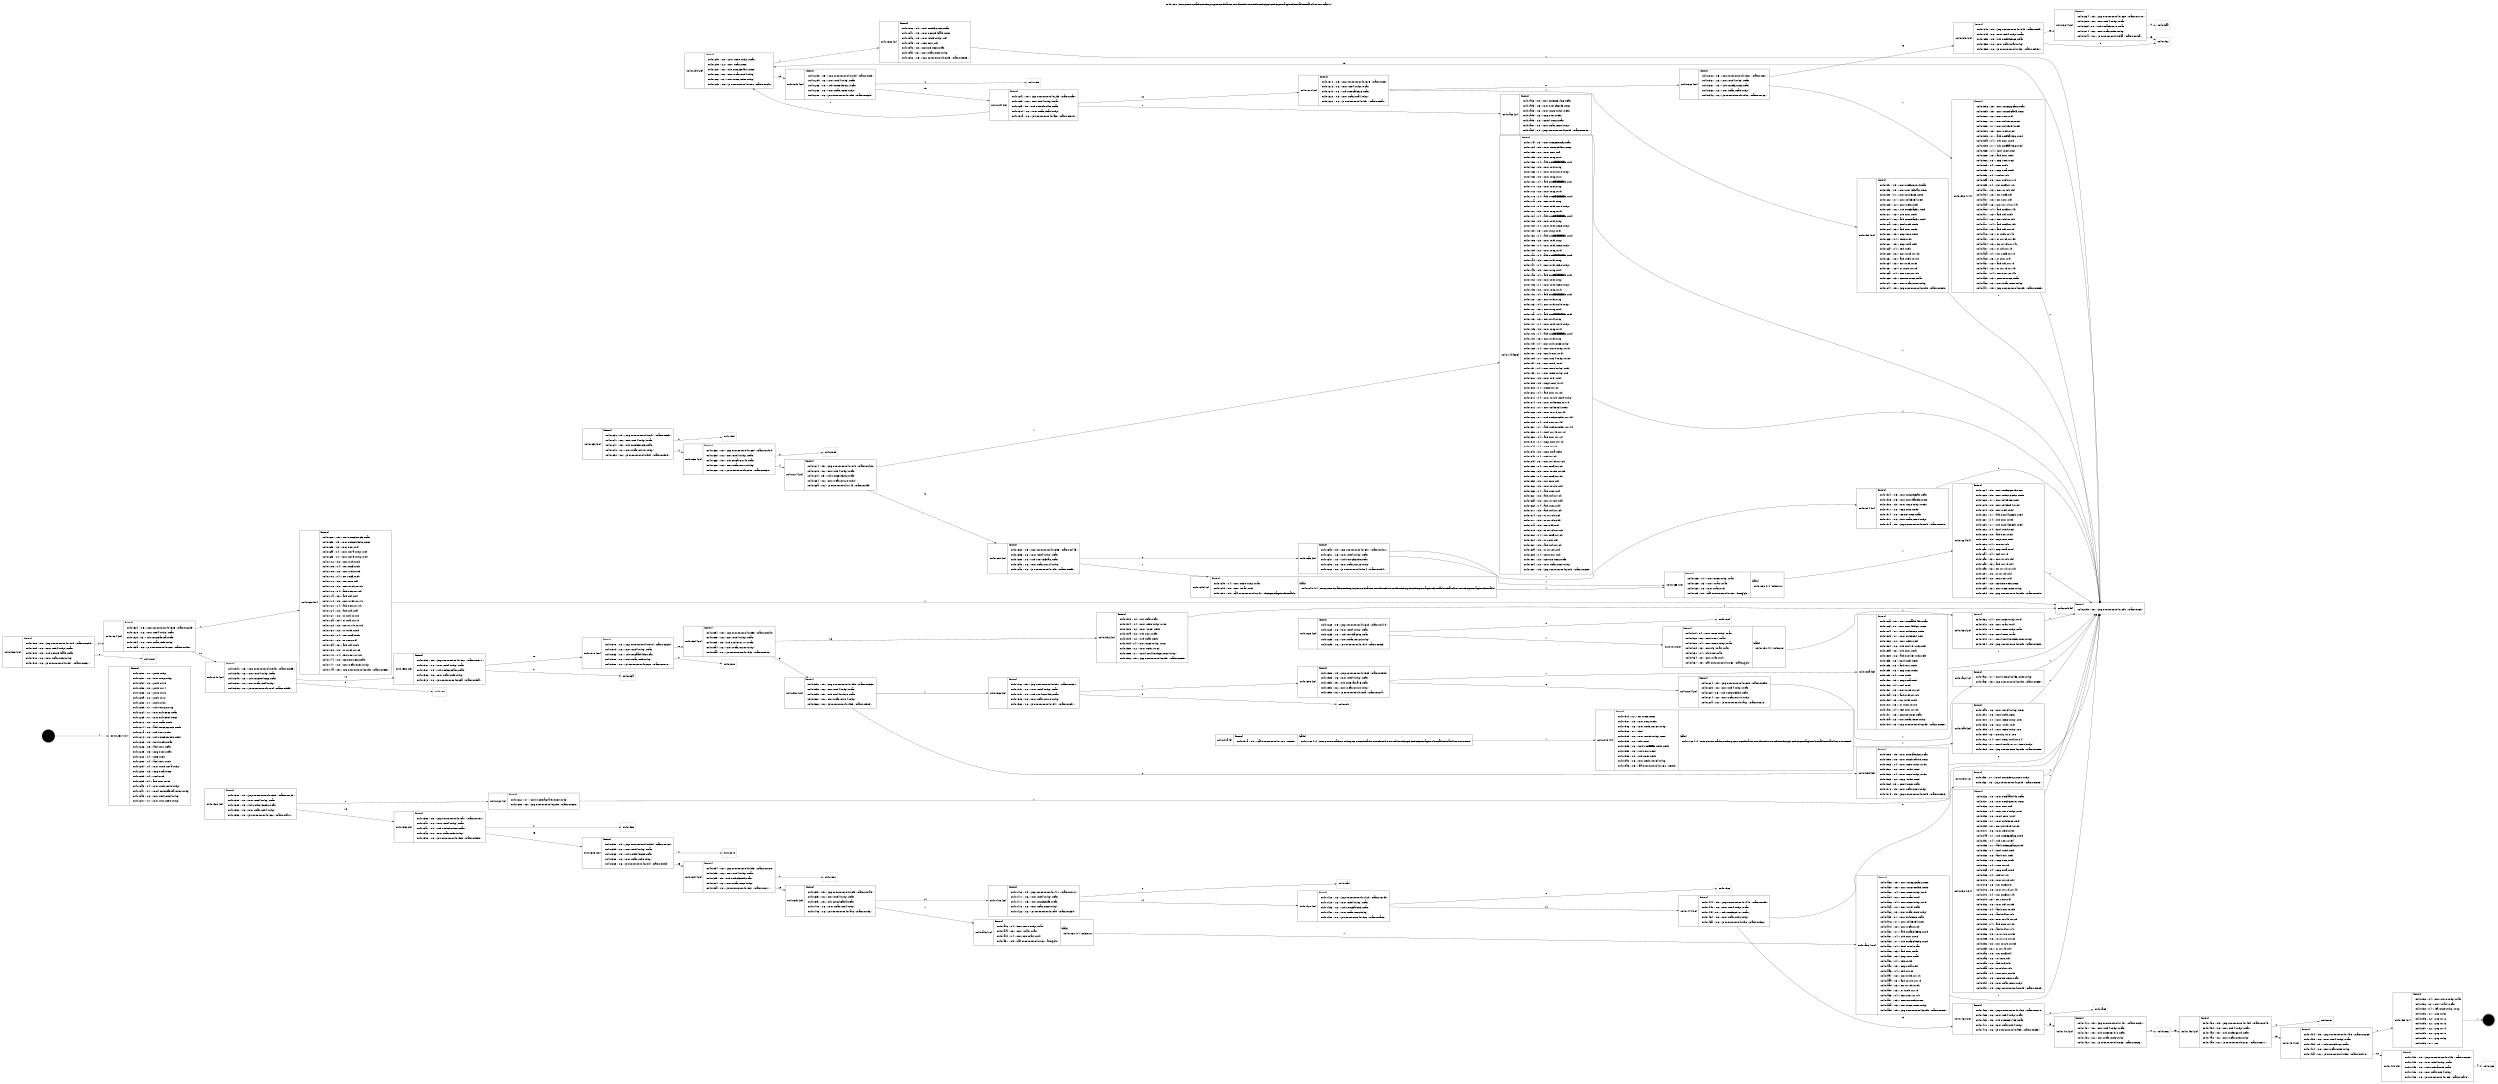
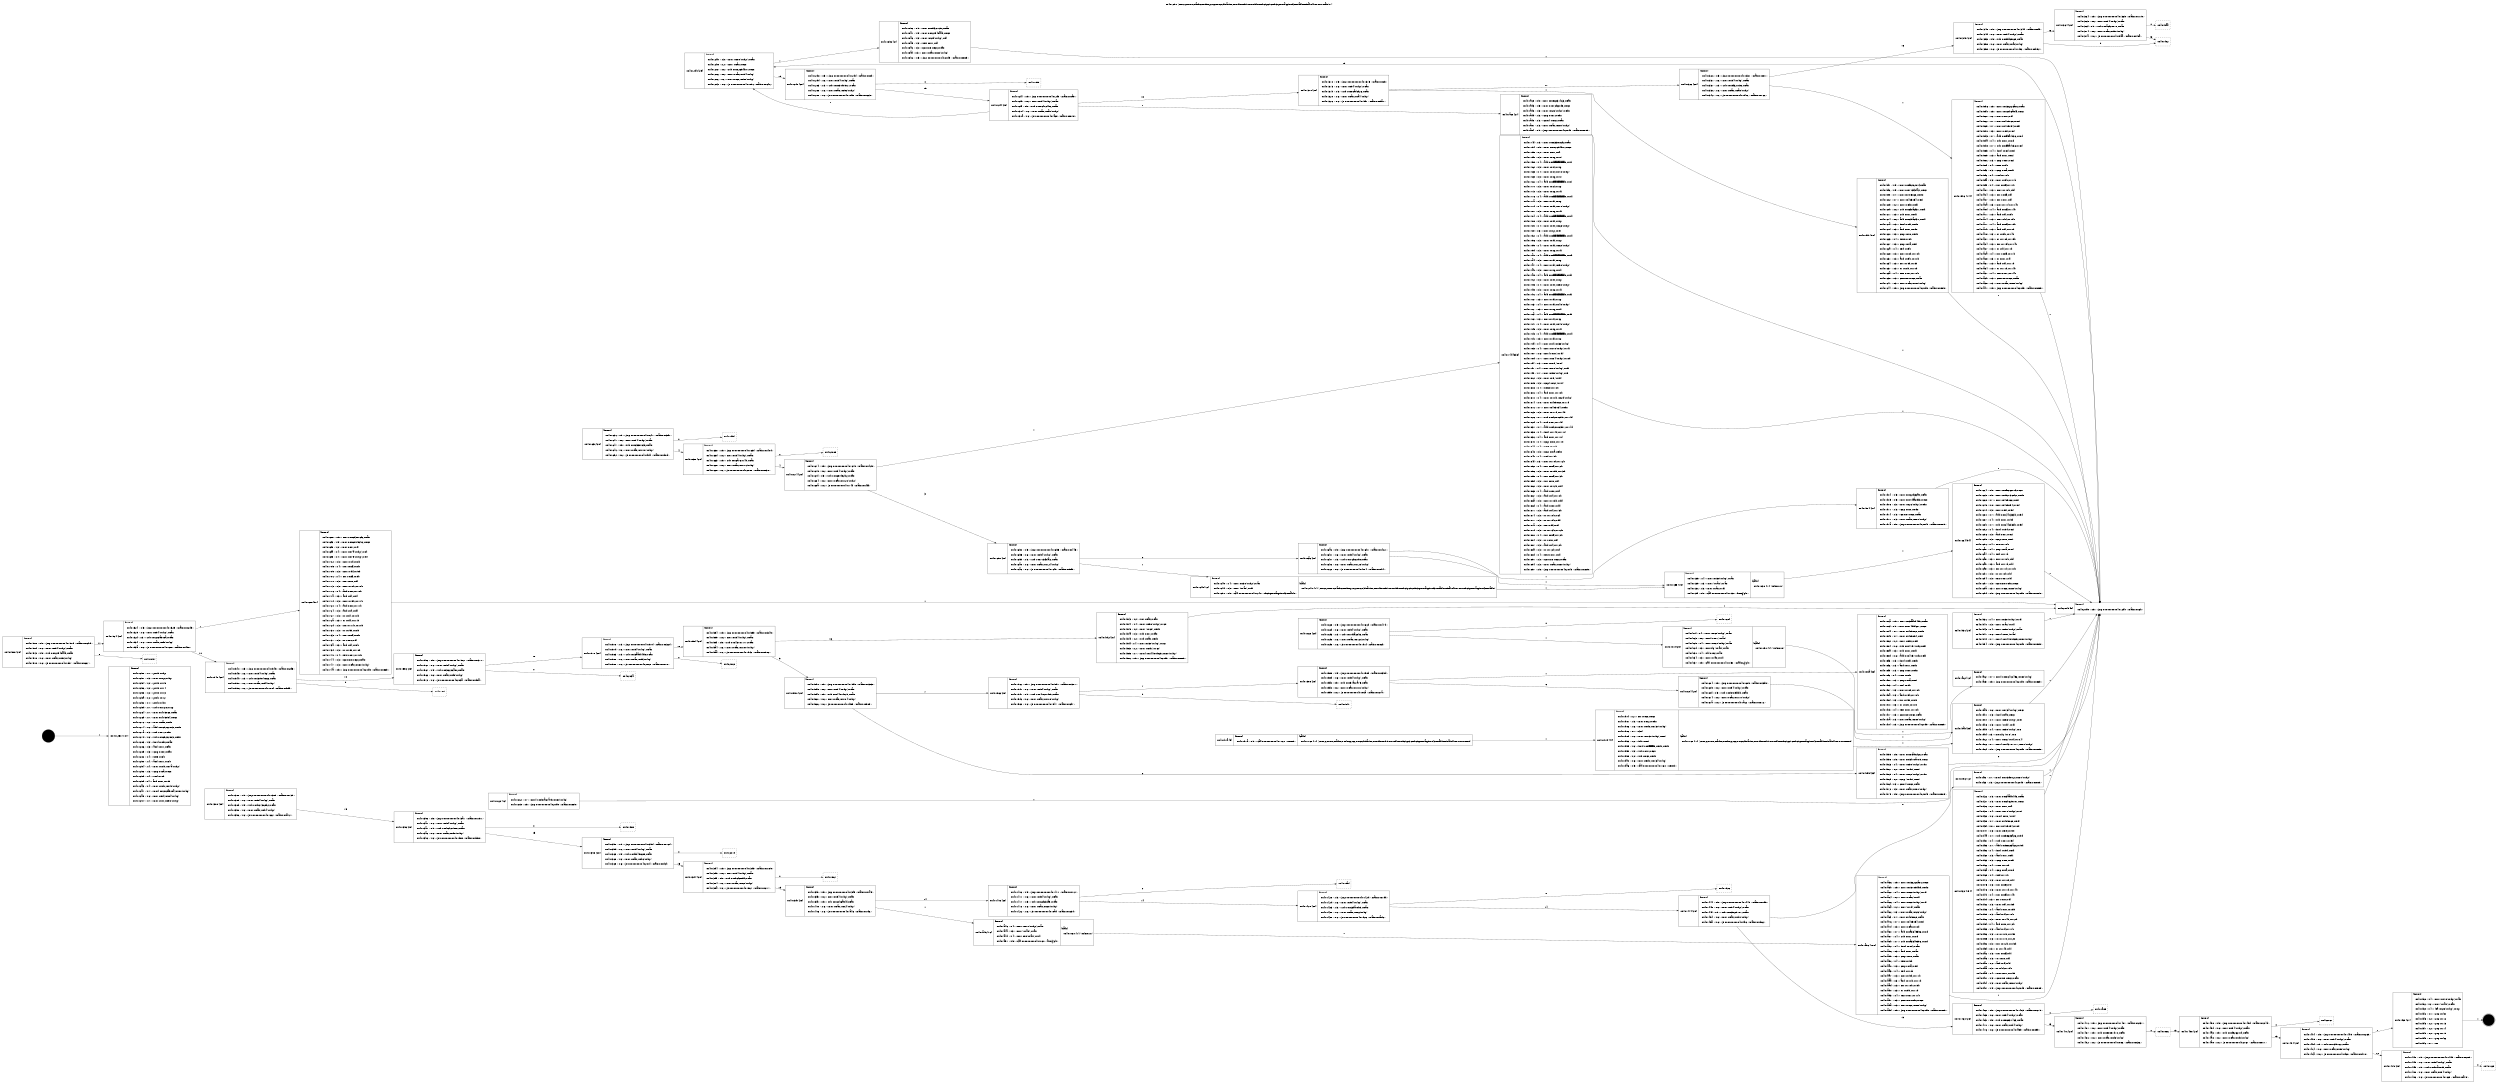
(1861, 613) -> (1854, 708)
(2069, 648) -> none
(2027, 658) -> none
(392, 803) -> none
